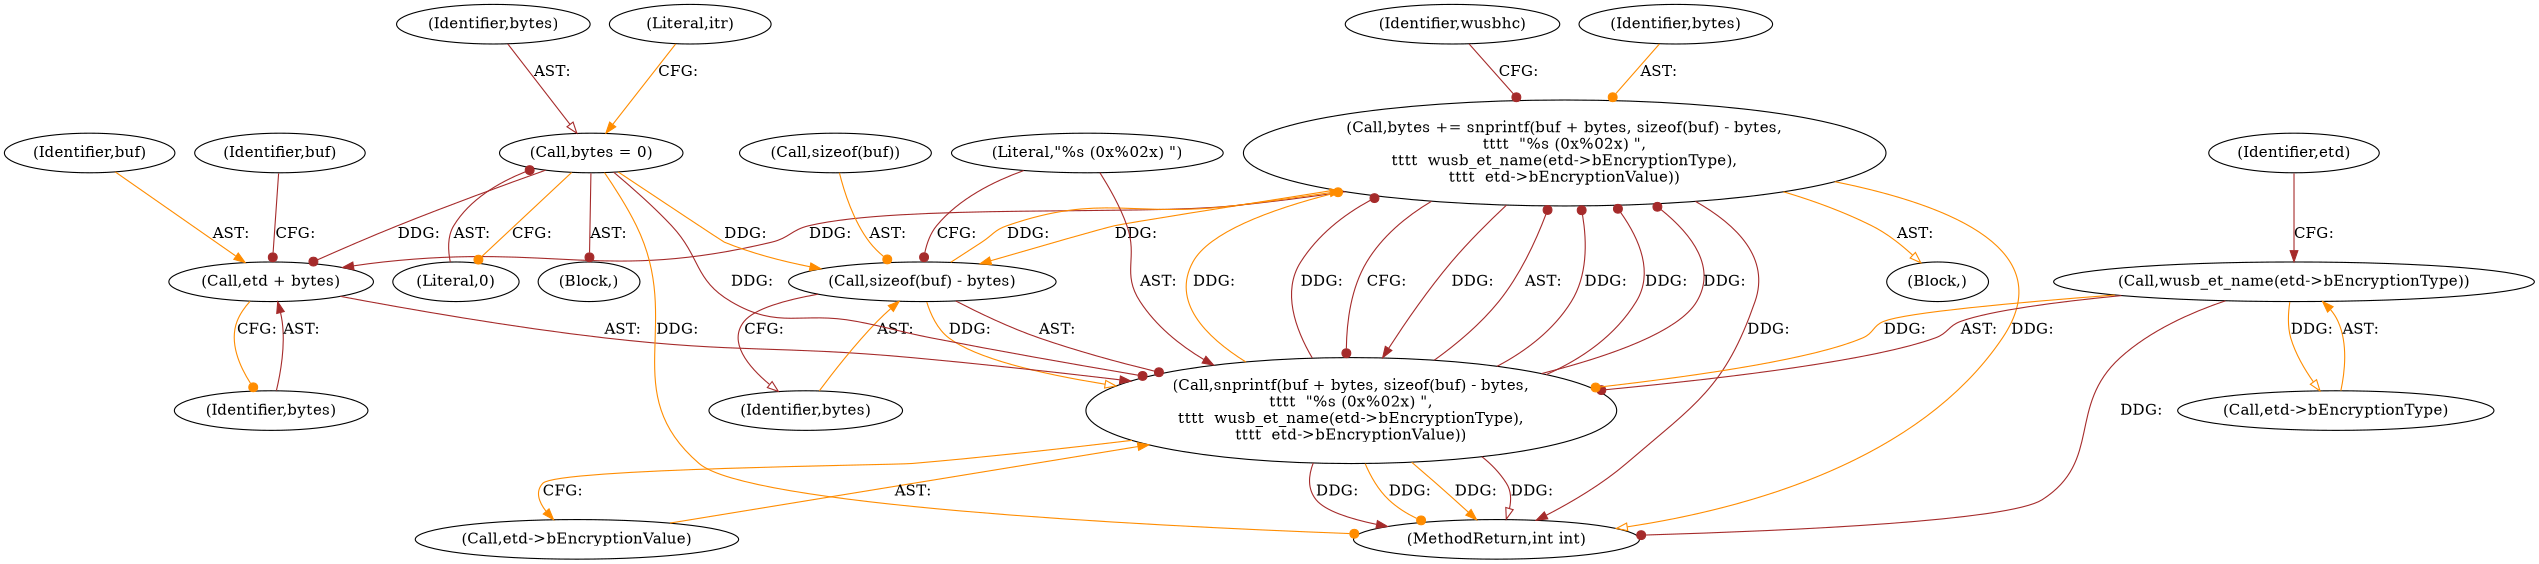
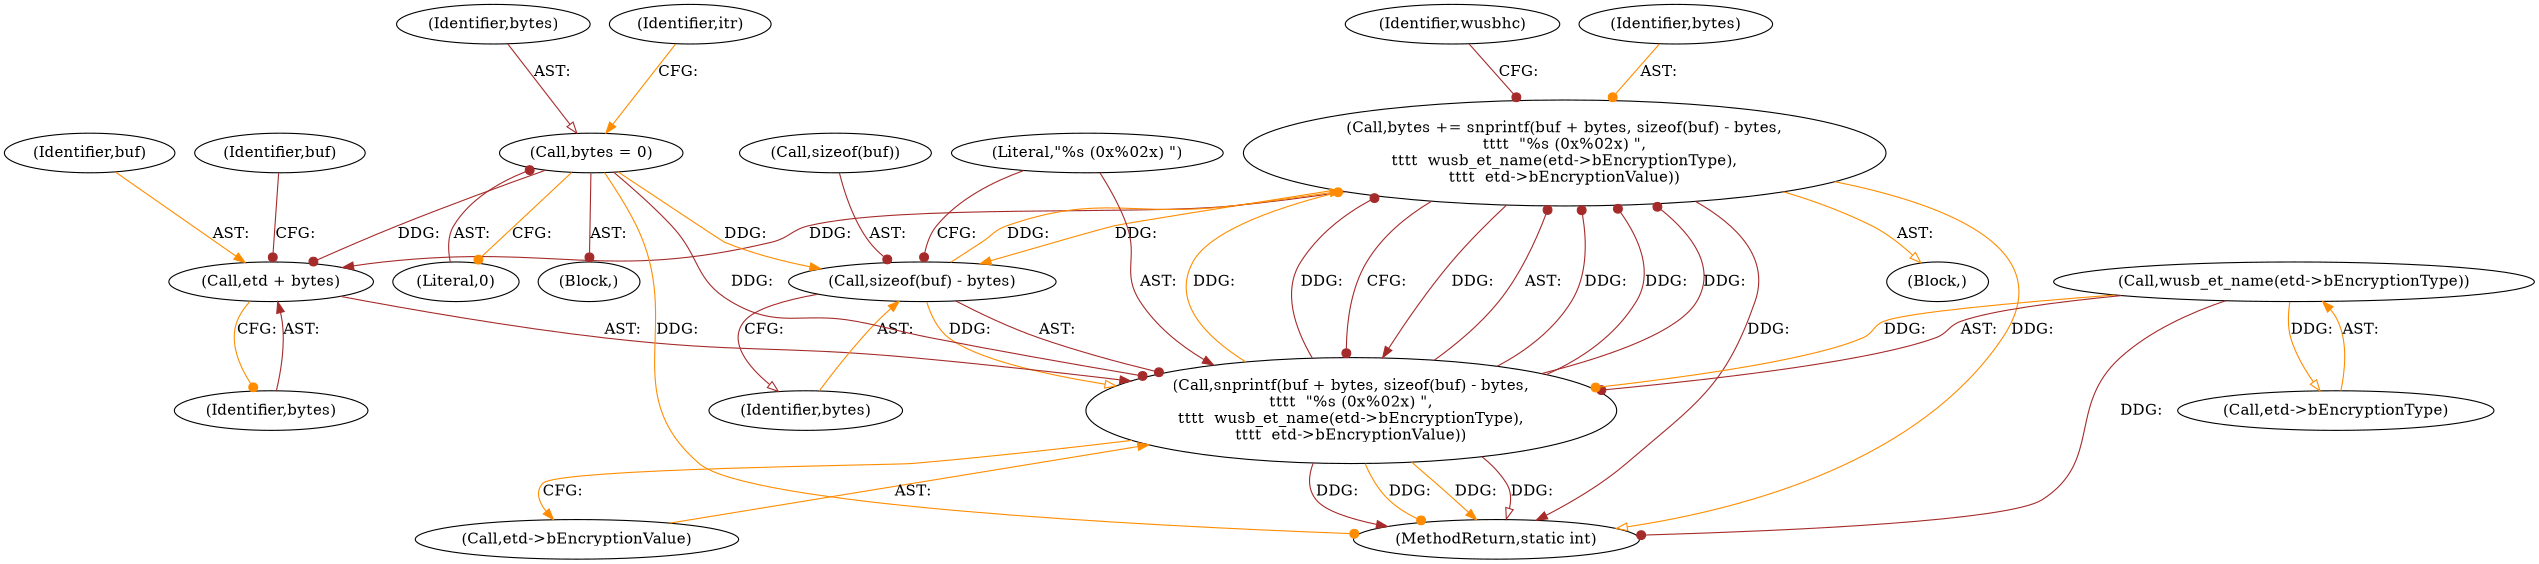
(690, 24) -> (690, 24)
(2294, 153) -> none
(852, 212) -> (852, 212)
(1497, 539) -> (1497, 539)
